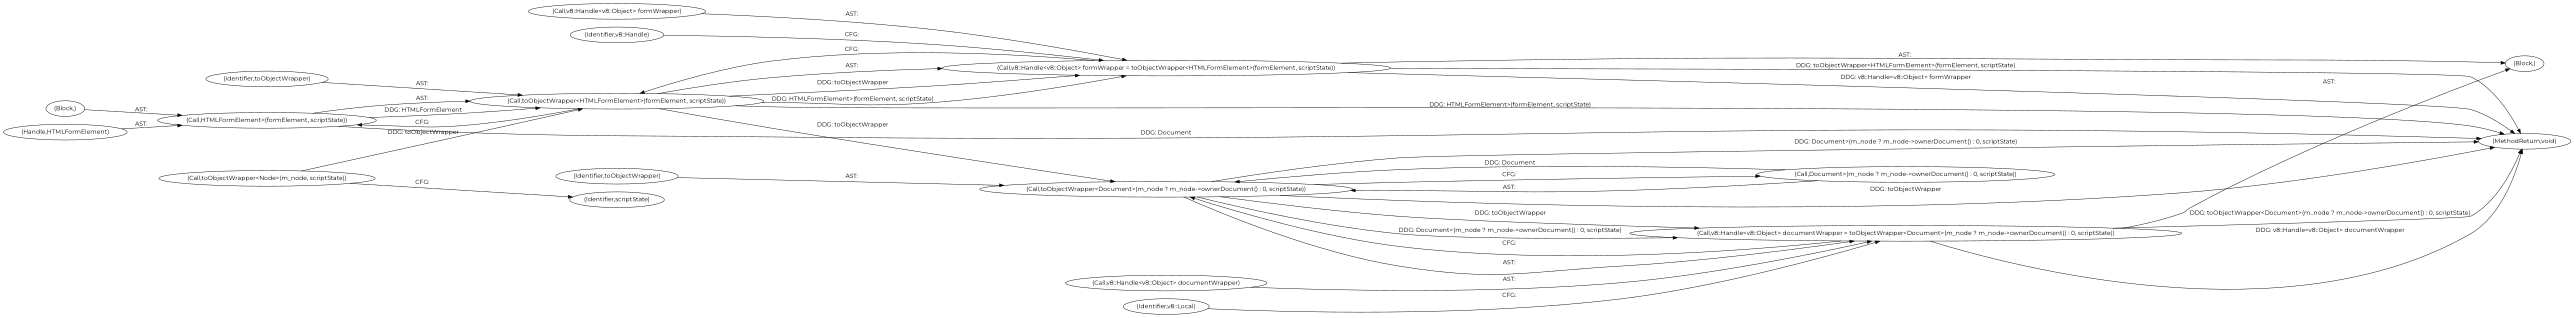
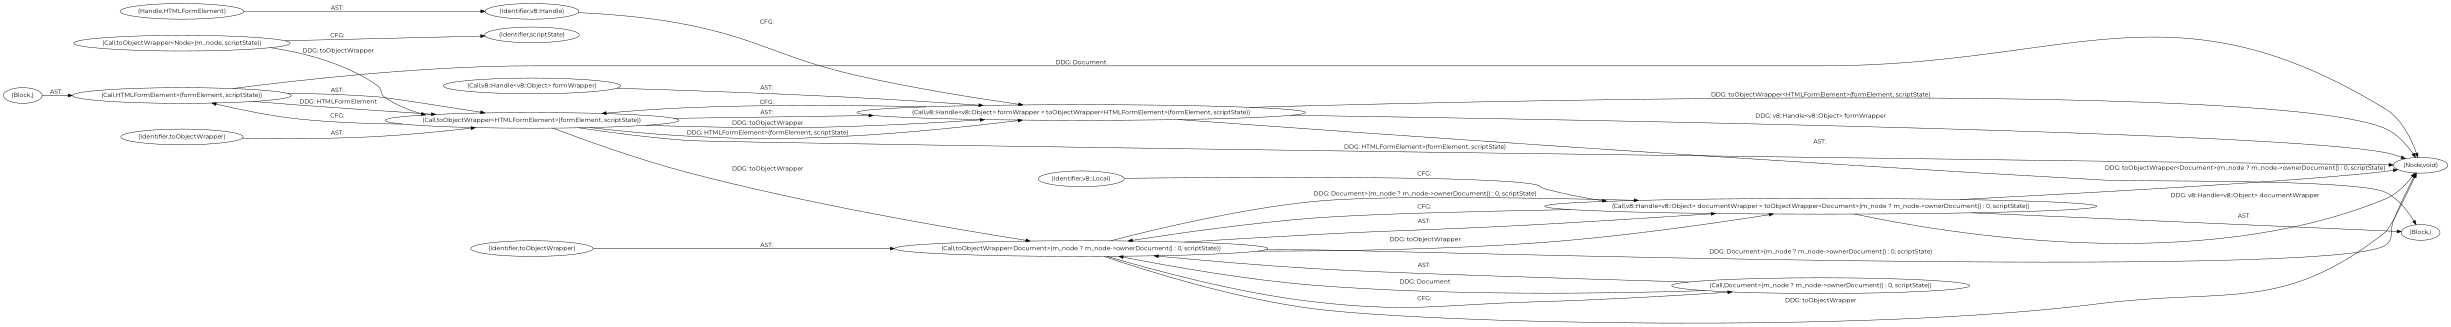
(150, 127) -> (362, 11)
(2525, 141) -> (2421, 165)
(1166, 283) -> none
